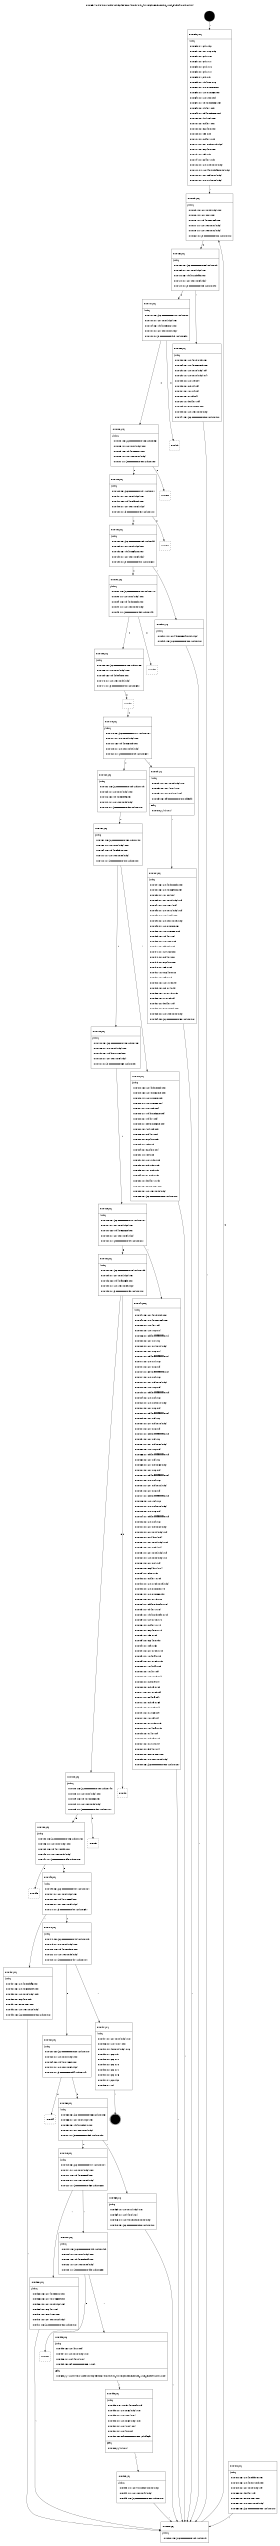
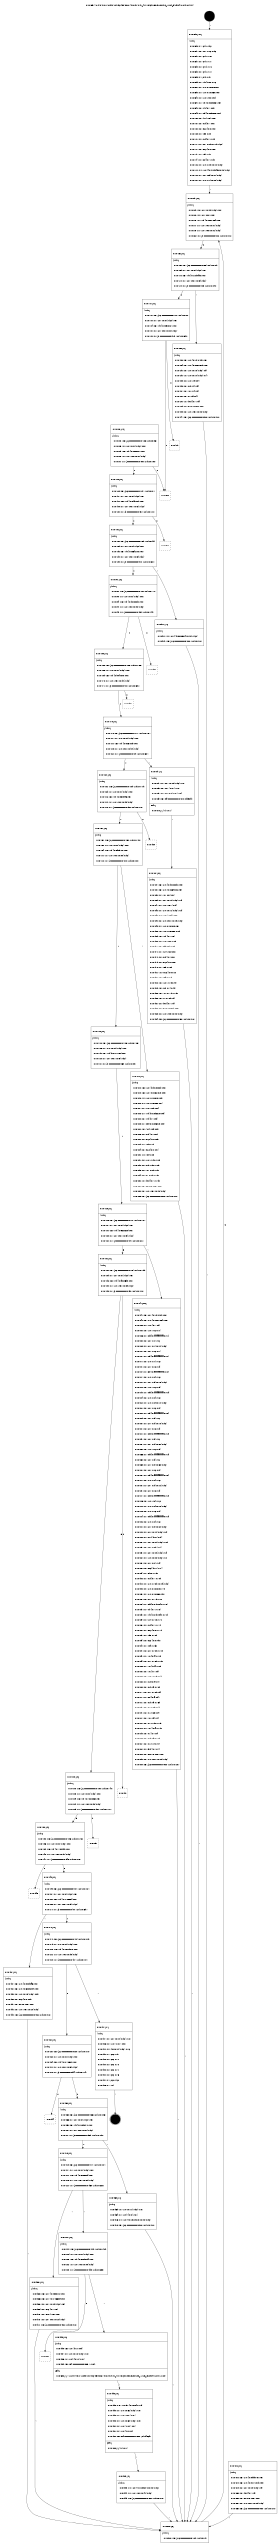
(151, 382) -> (165, 415)
(128, 712) -> (119, 703)
none -> (151, 845)
